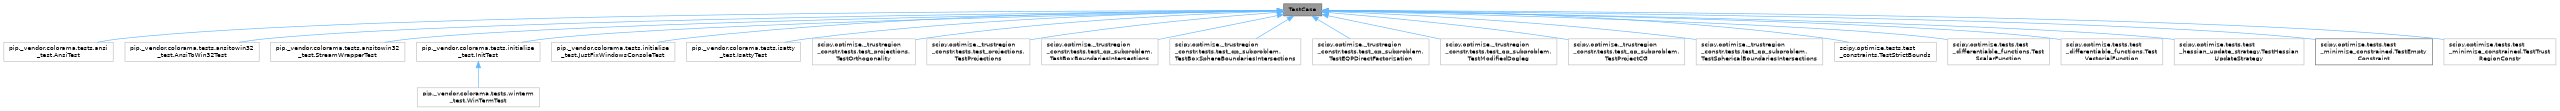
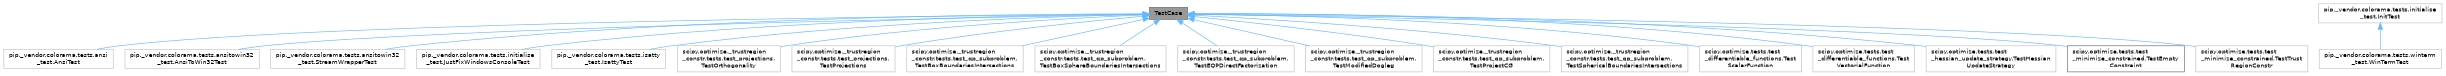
(748, 26) -> none
(1885, 52) -> none
